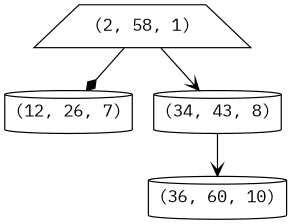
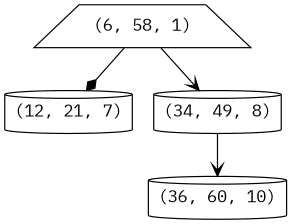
(142, 26) -> (142, 26)
(69, 112) -> (69, 112)
(217, 112) -> (217, 112)
